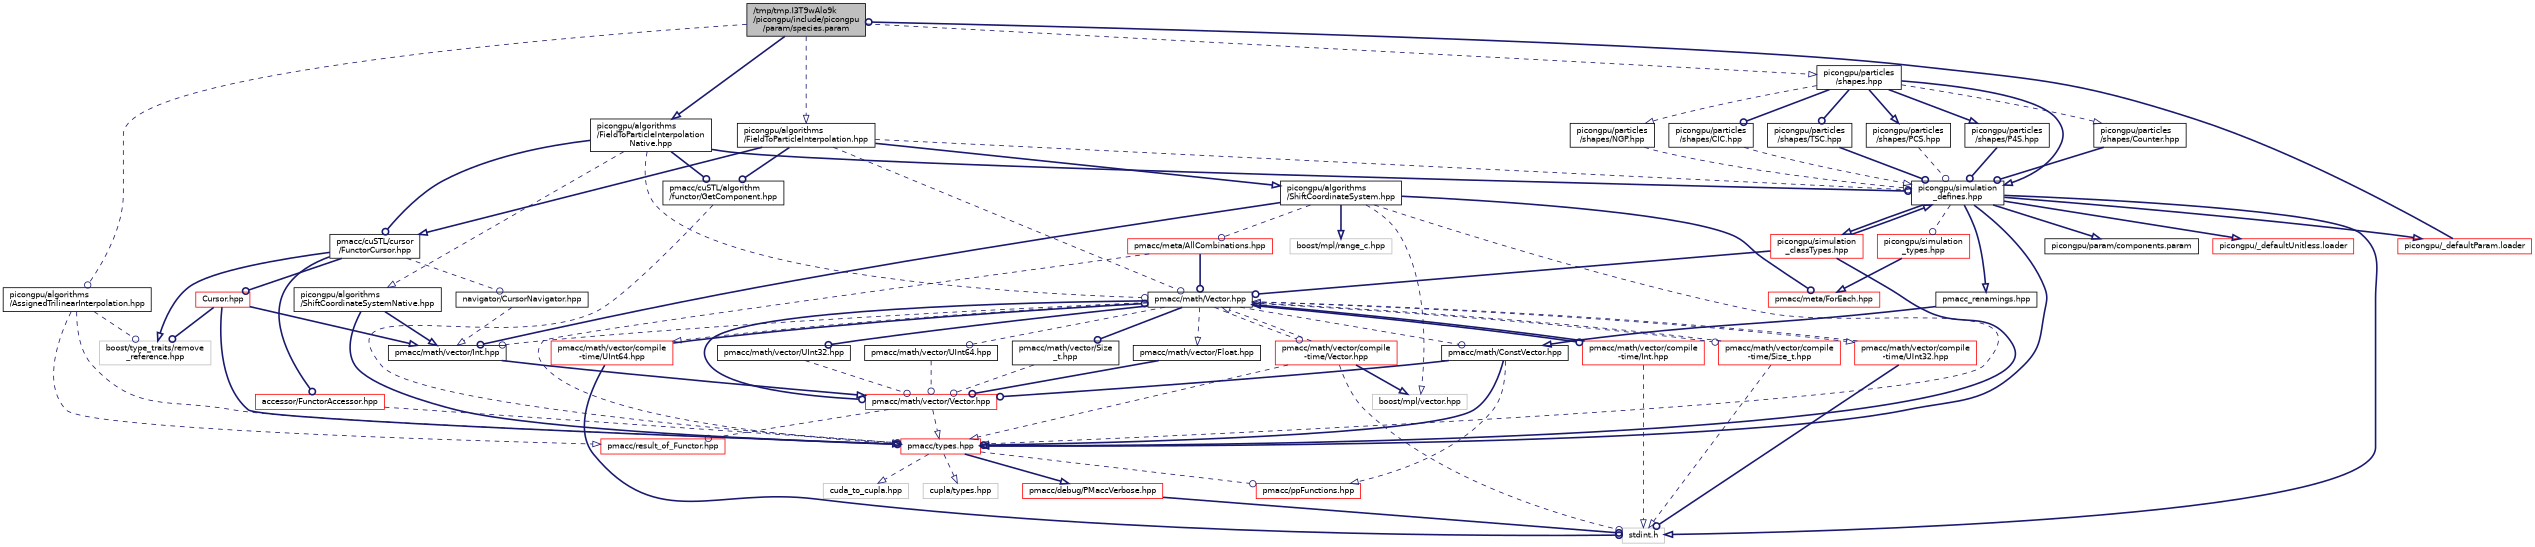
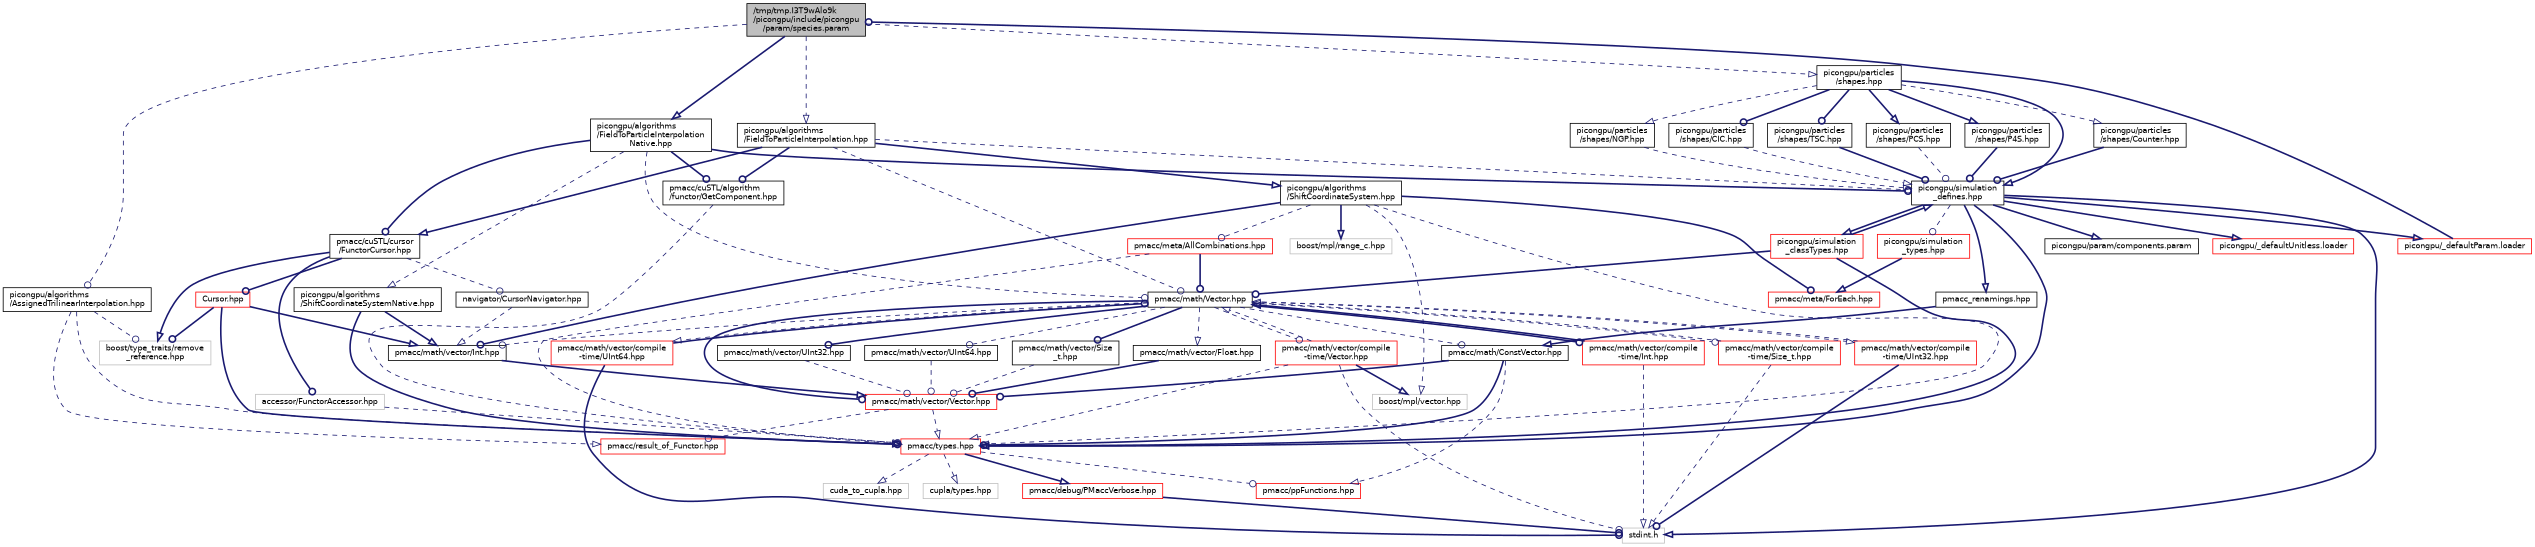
(320, 402) -> (320, 402)
